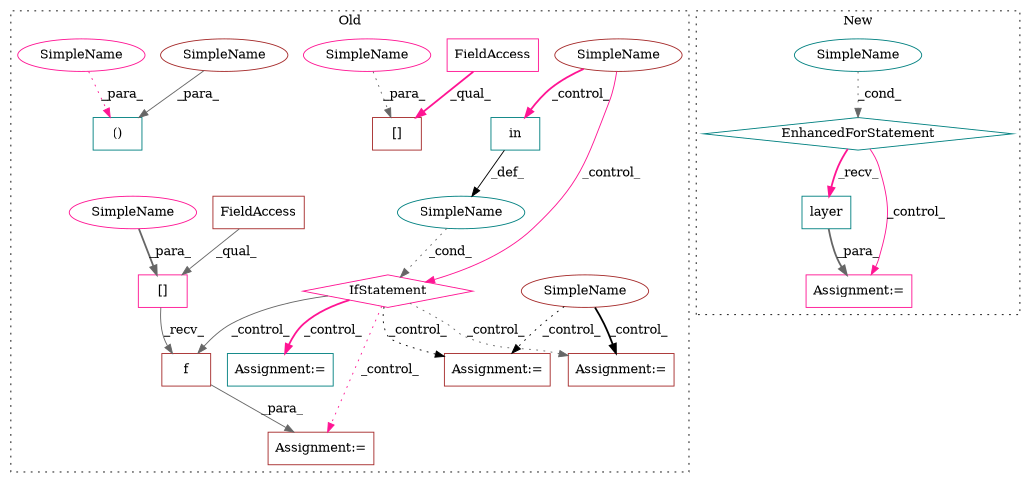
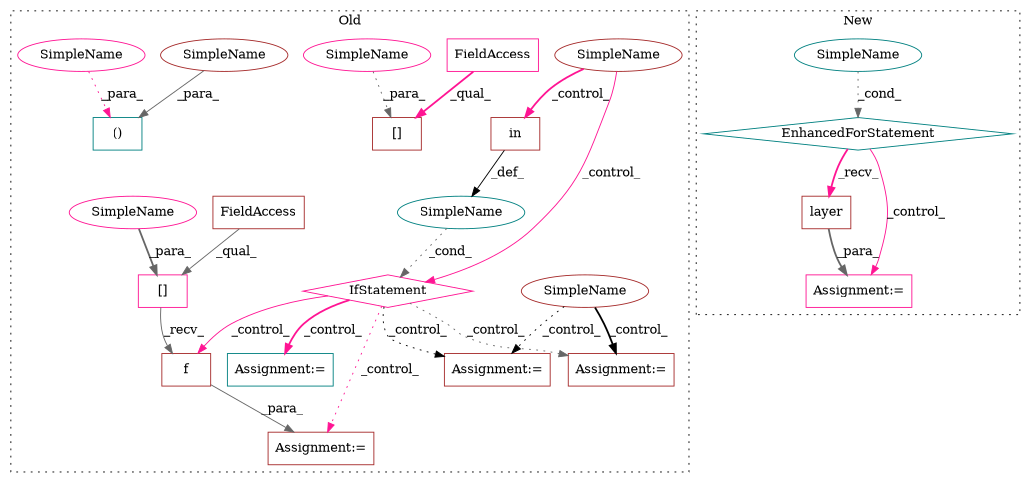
(515, 134) -> (515, 134)
(826, 212) -> (826, 212)
(262, 311) -> (262, 311)
